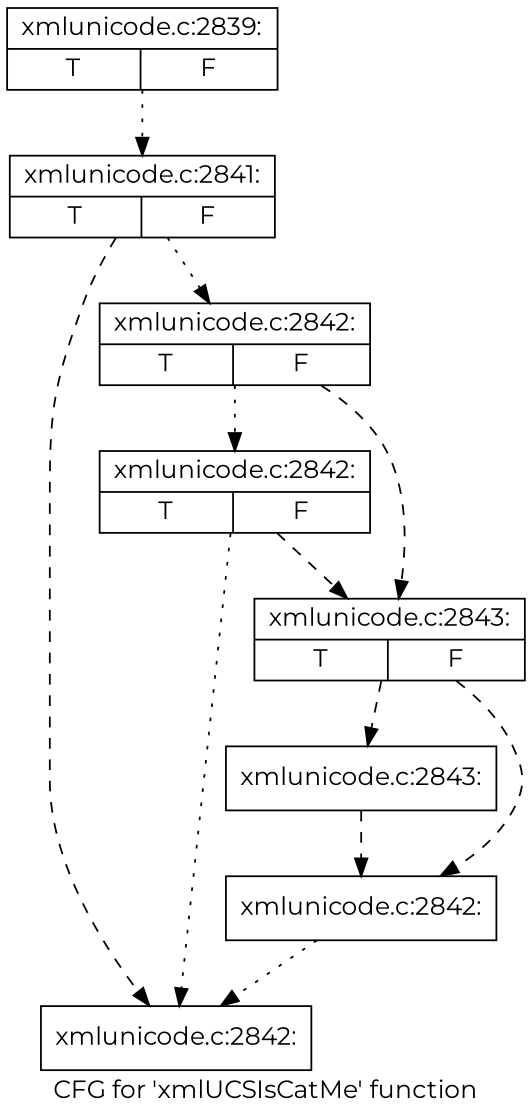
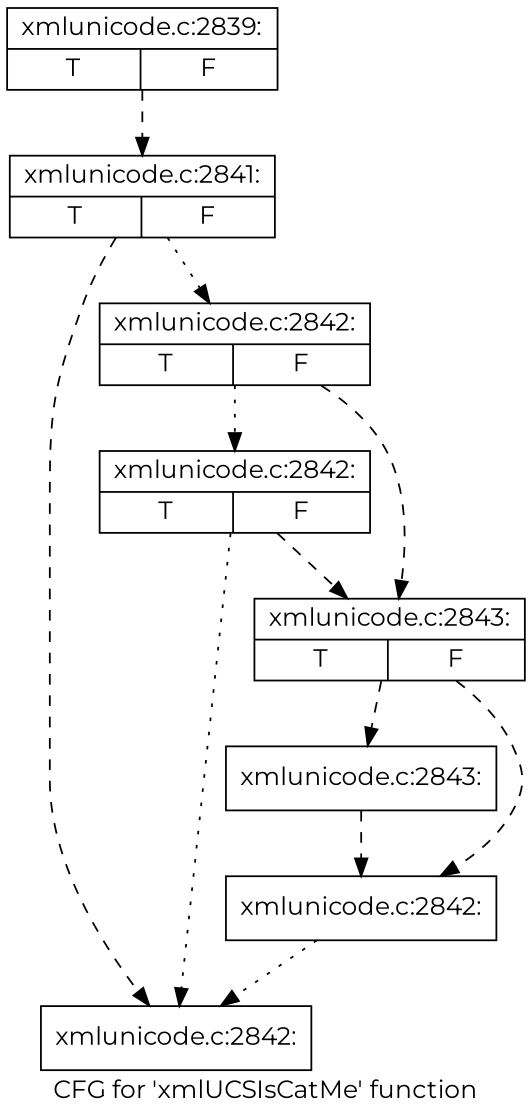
(142, 114) -> (142, 114)
